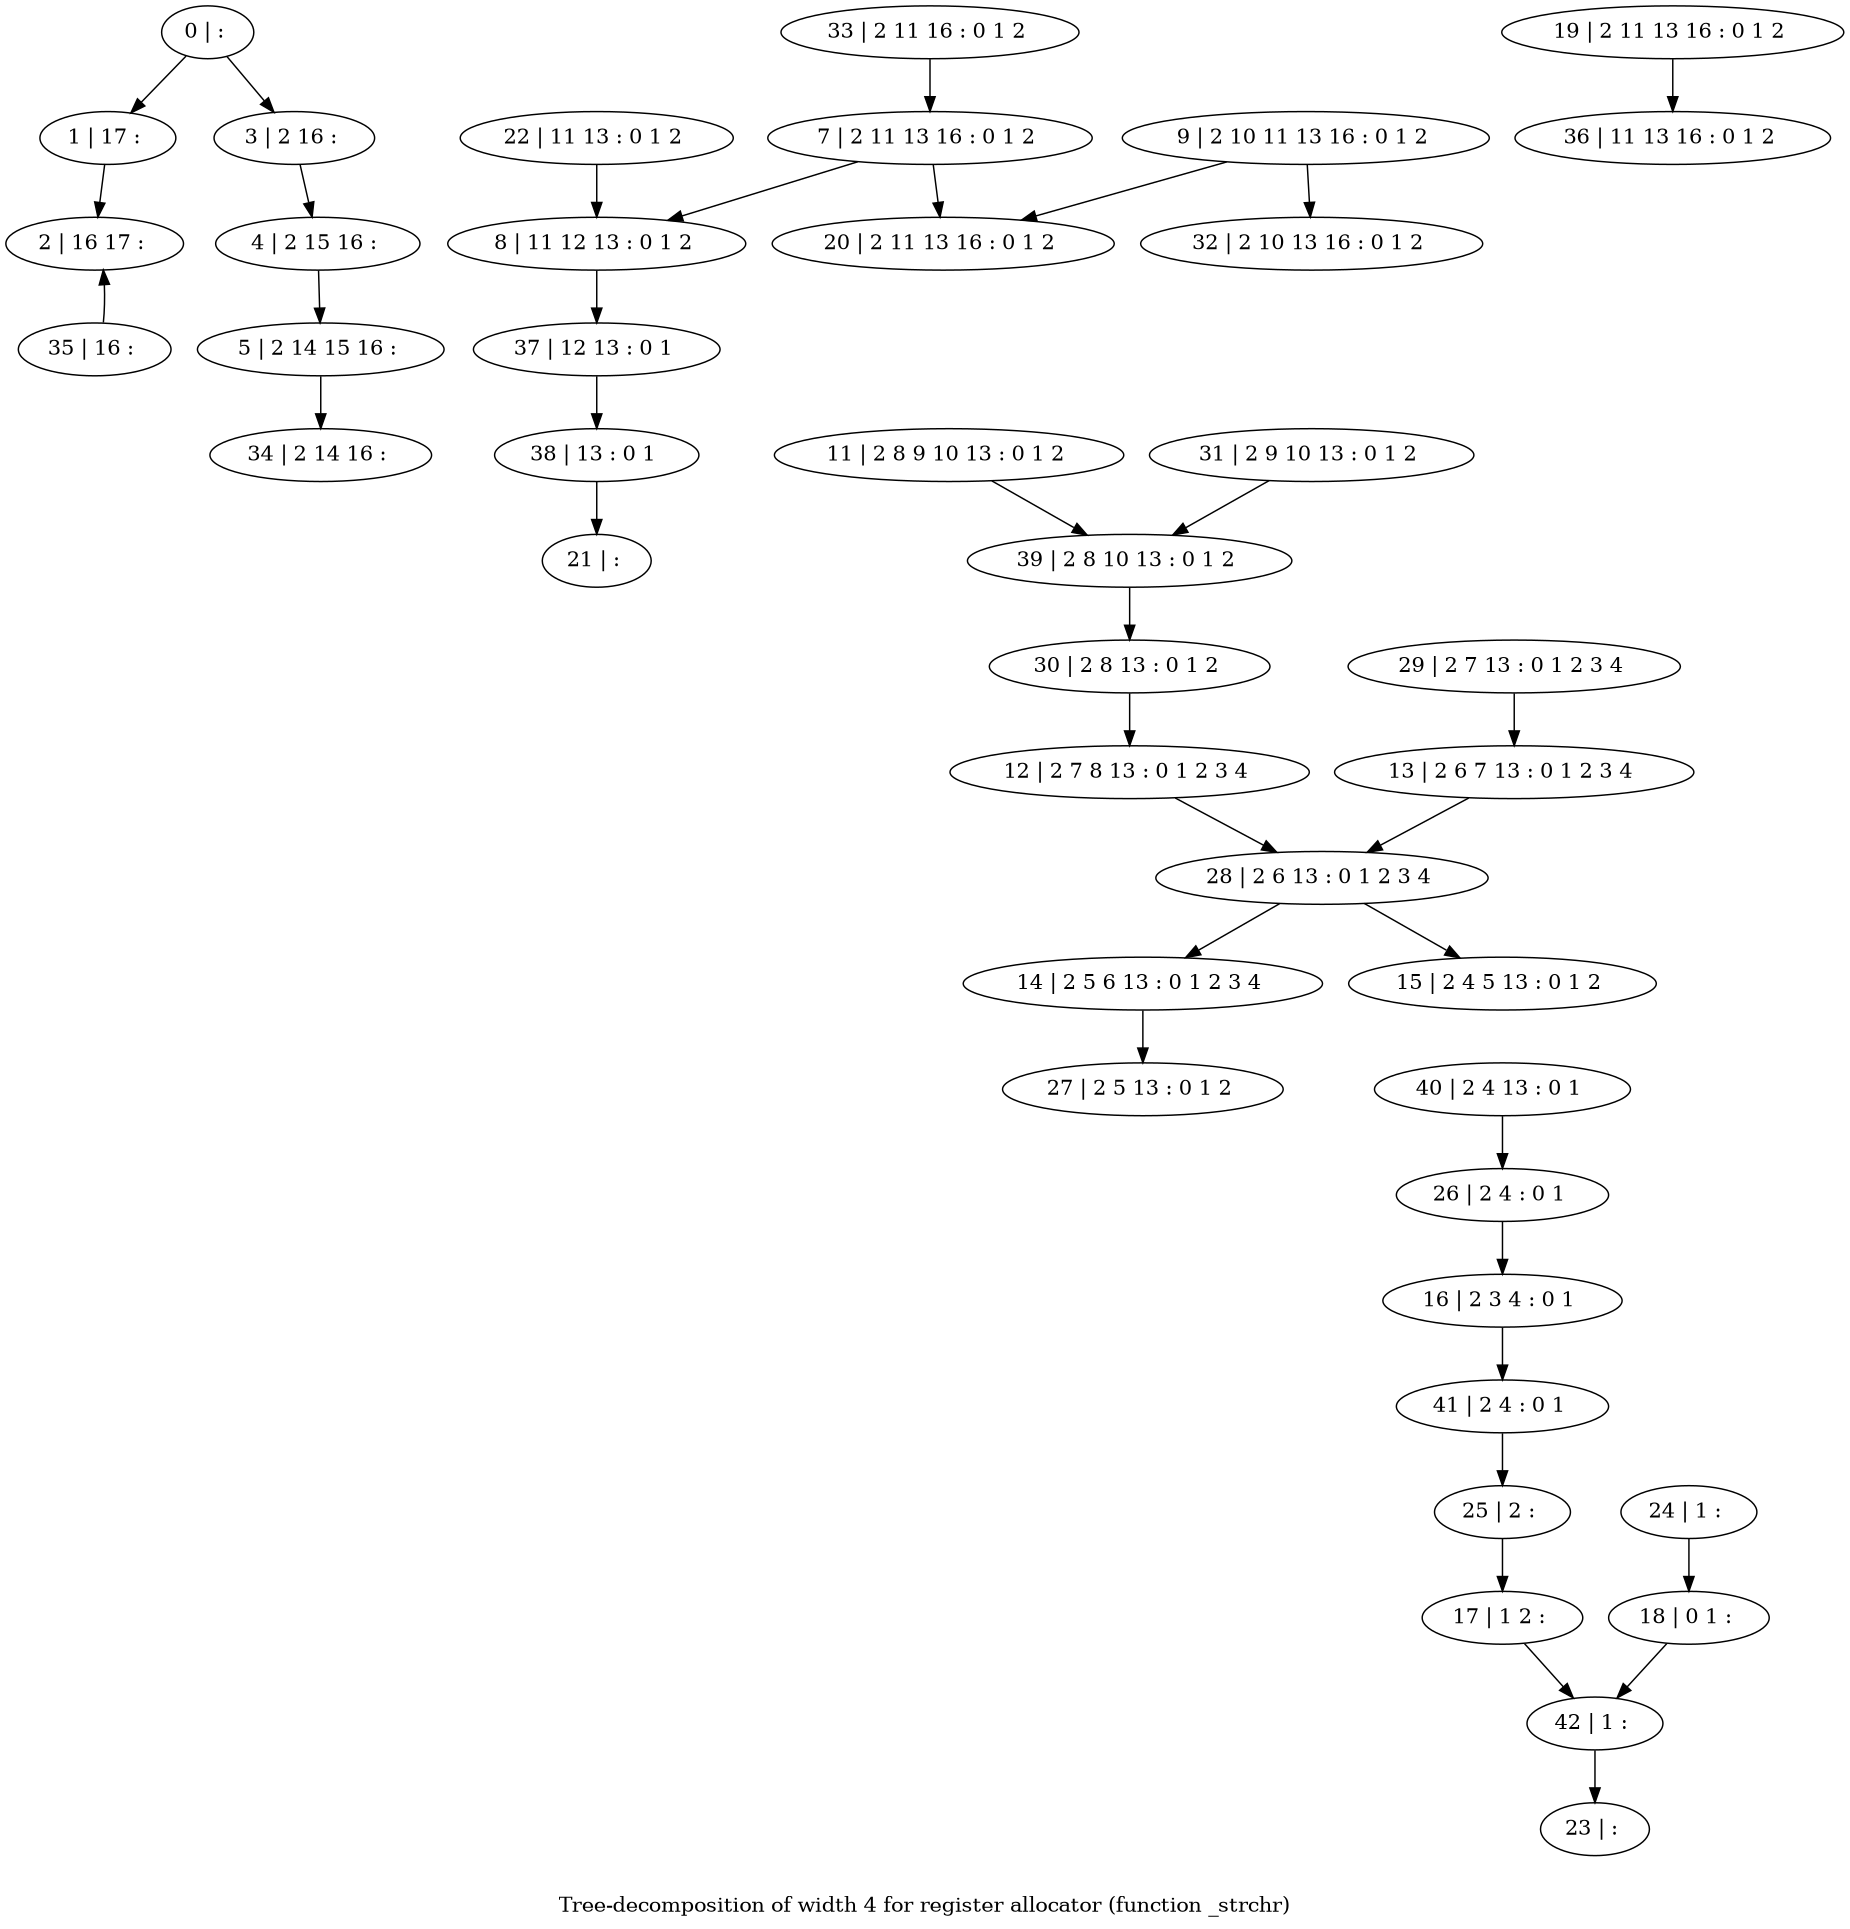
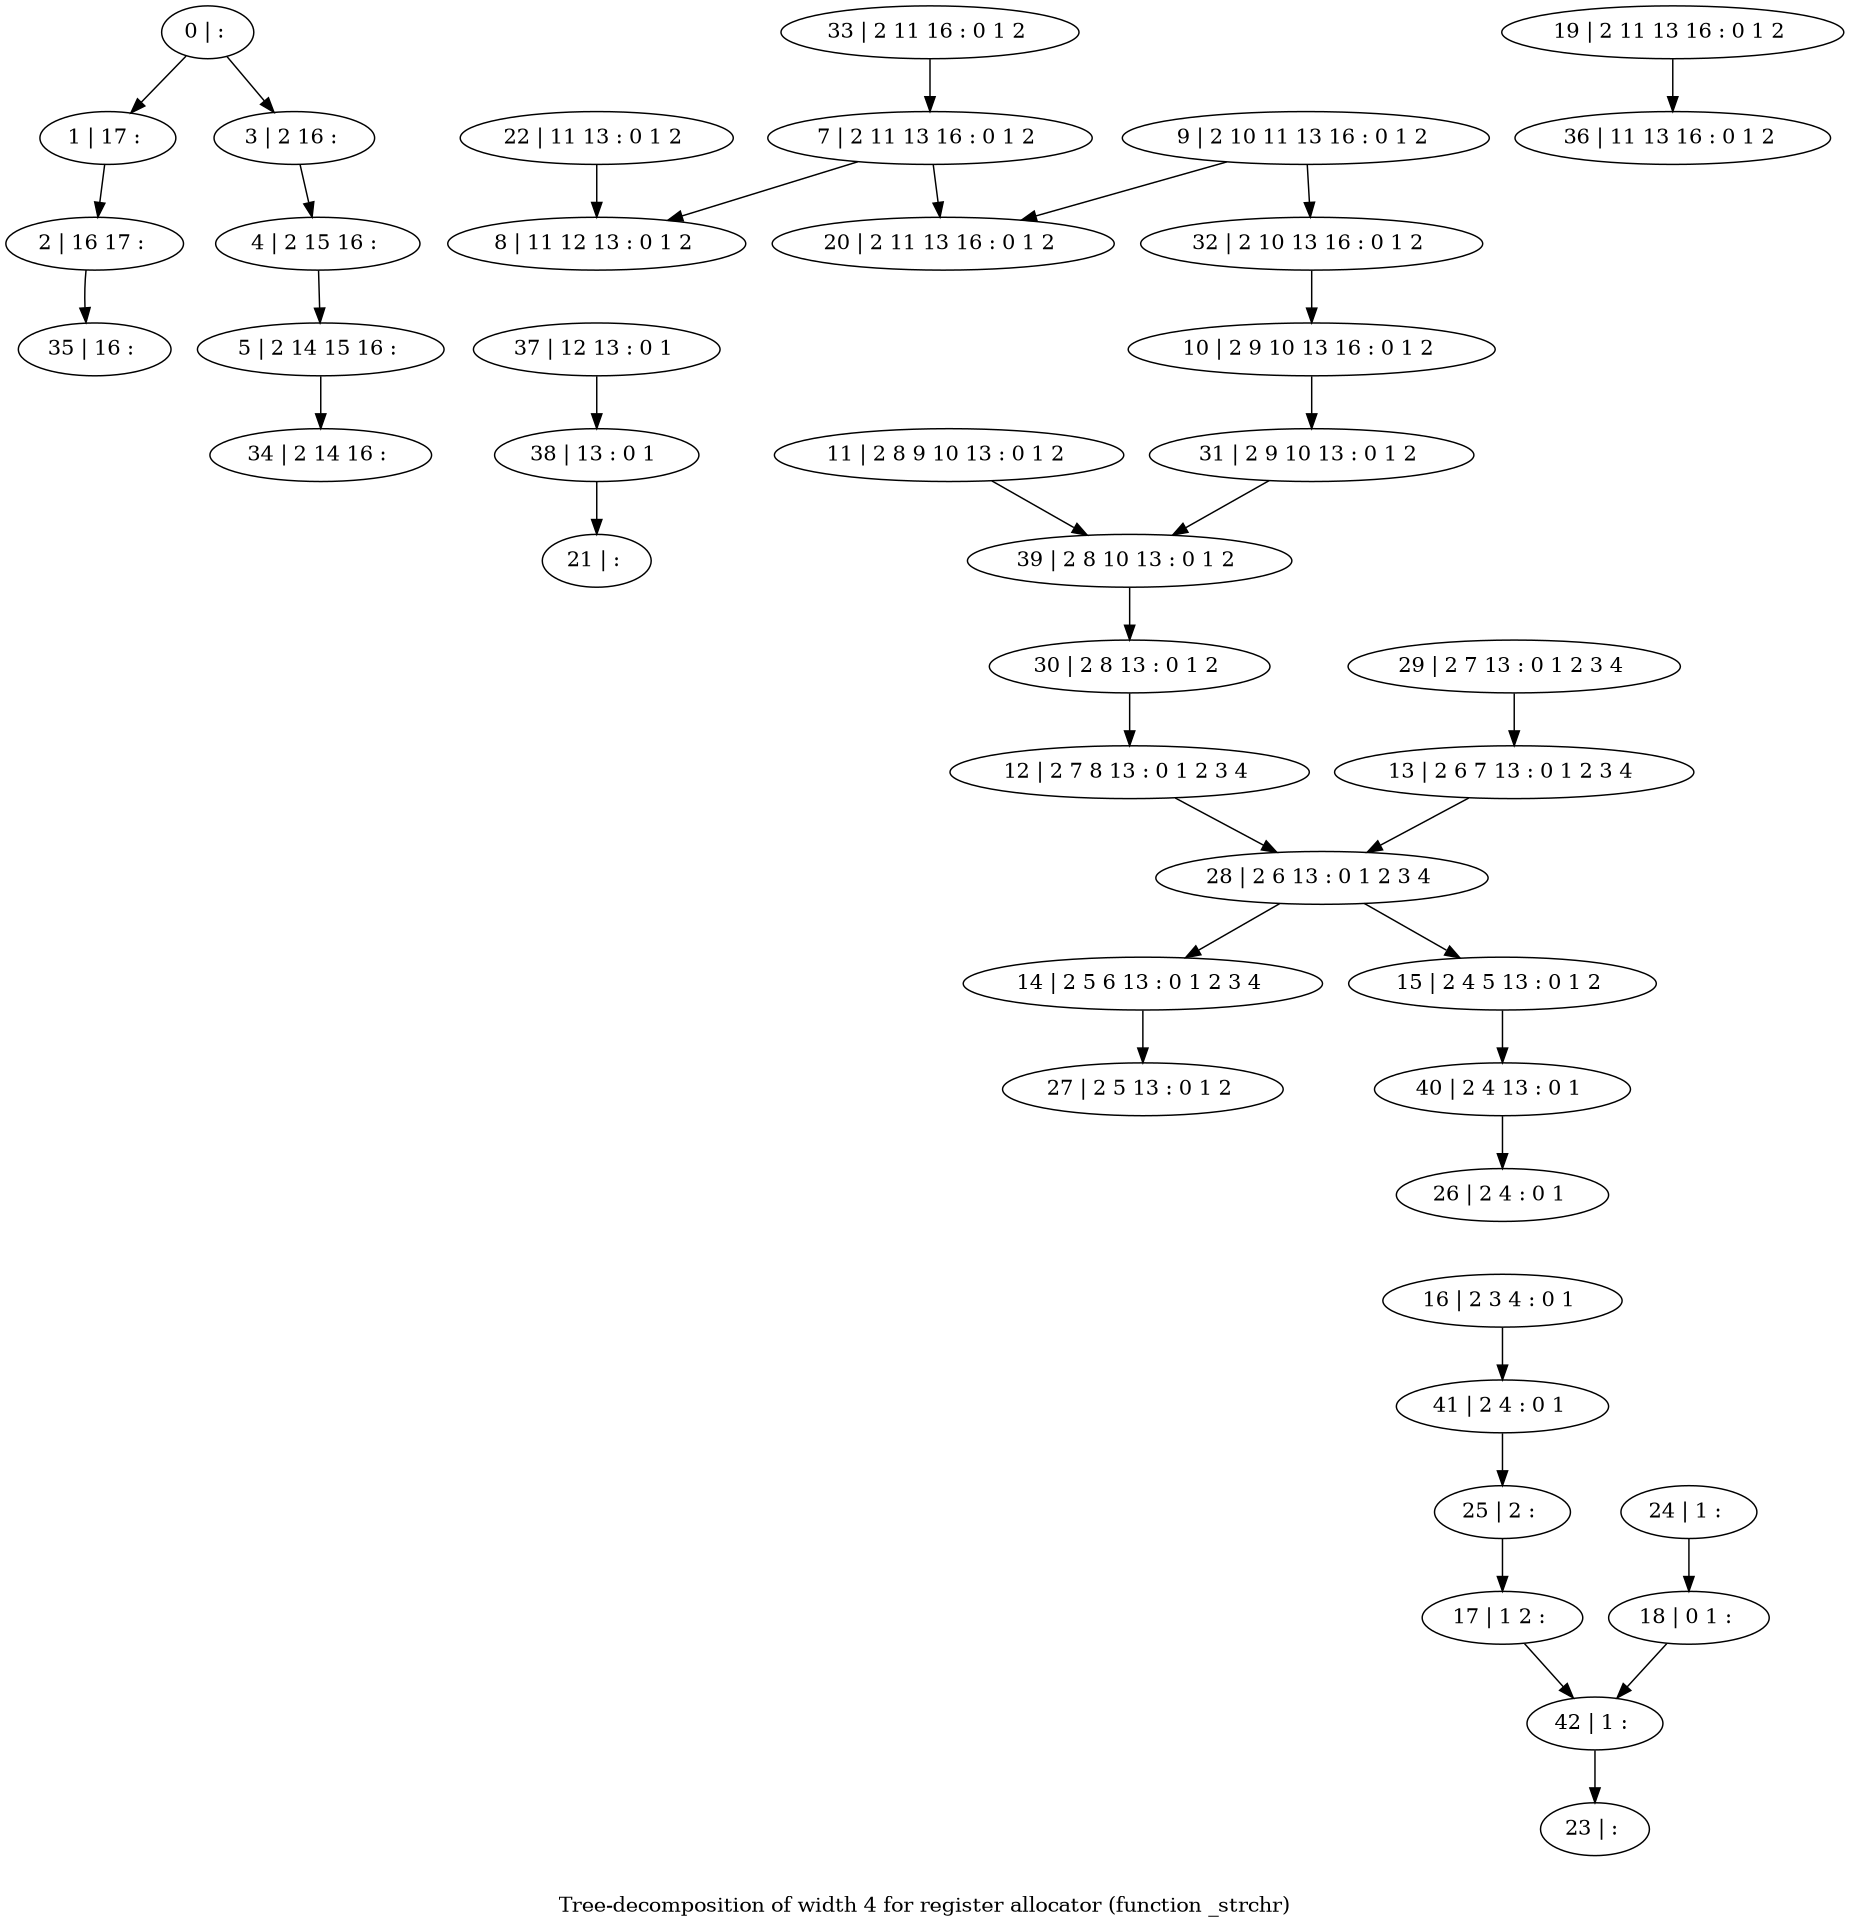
(597, 289) -> none
(105, 304) -> (85, 289)
none -> (1312, 349)
none -> (1502, 1029)
(1502, 1241) -> none
